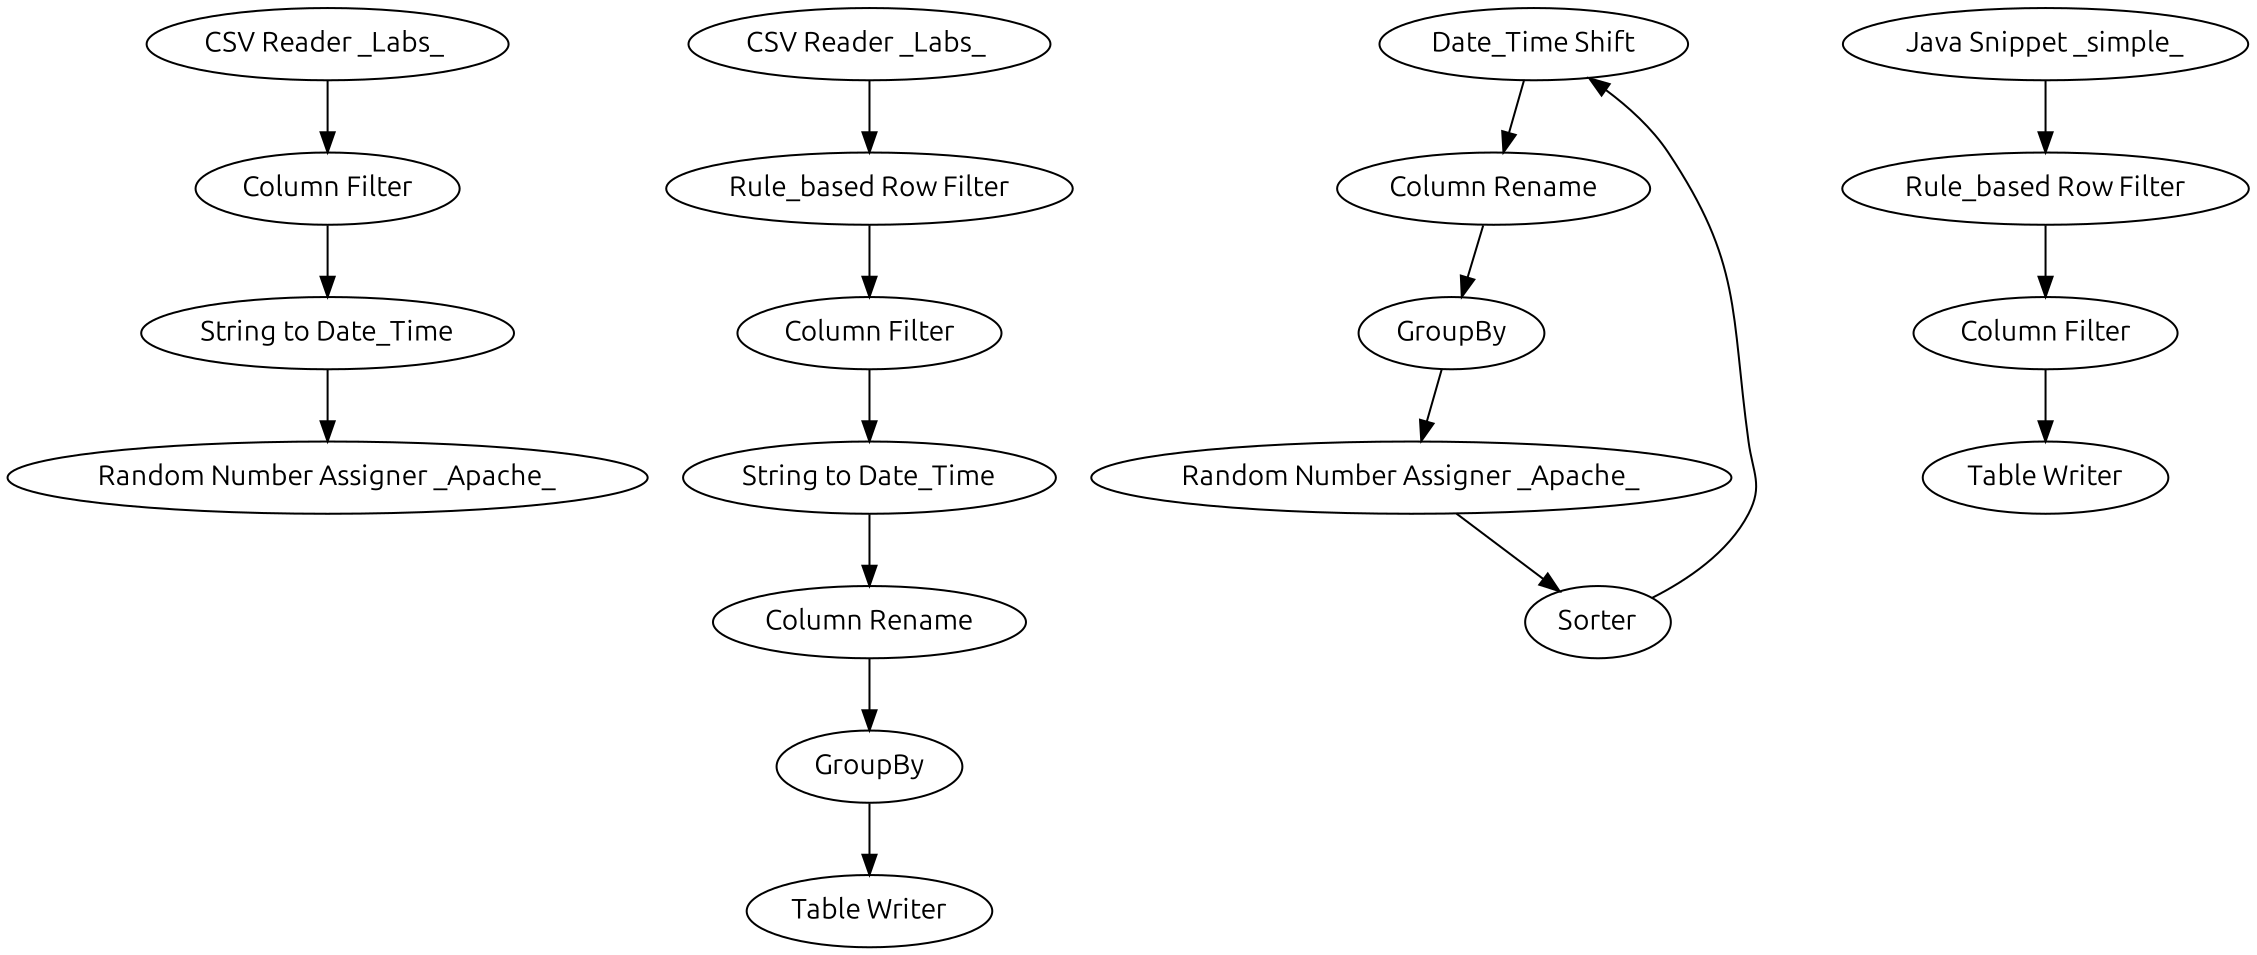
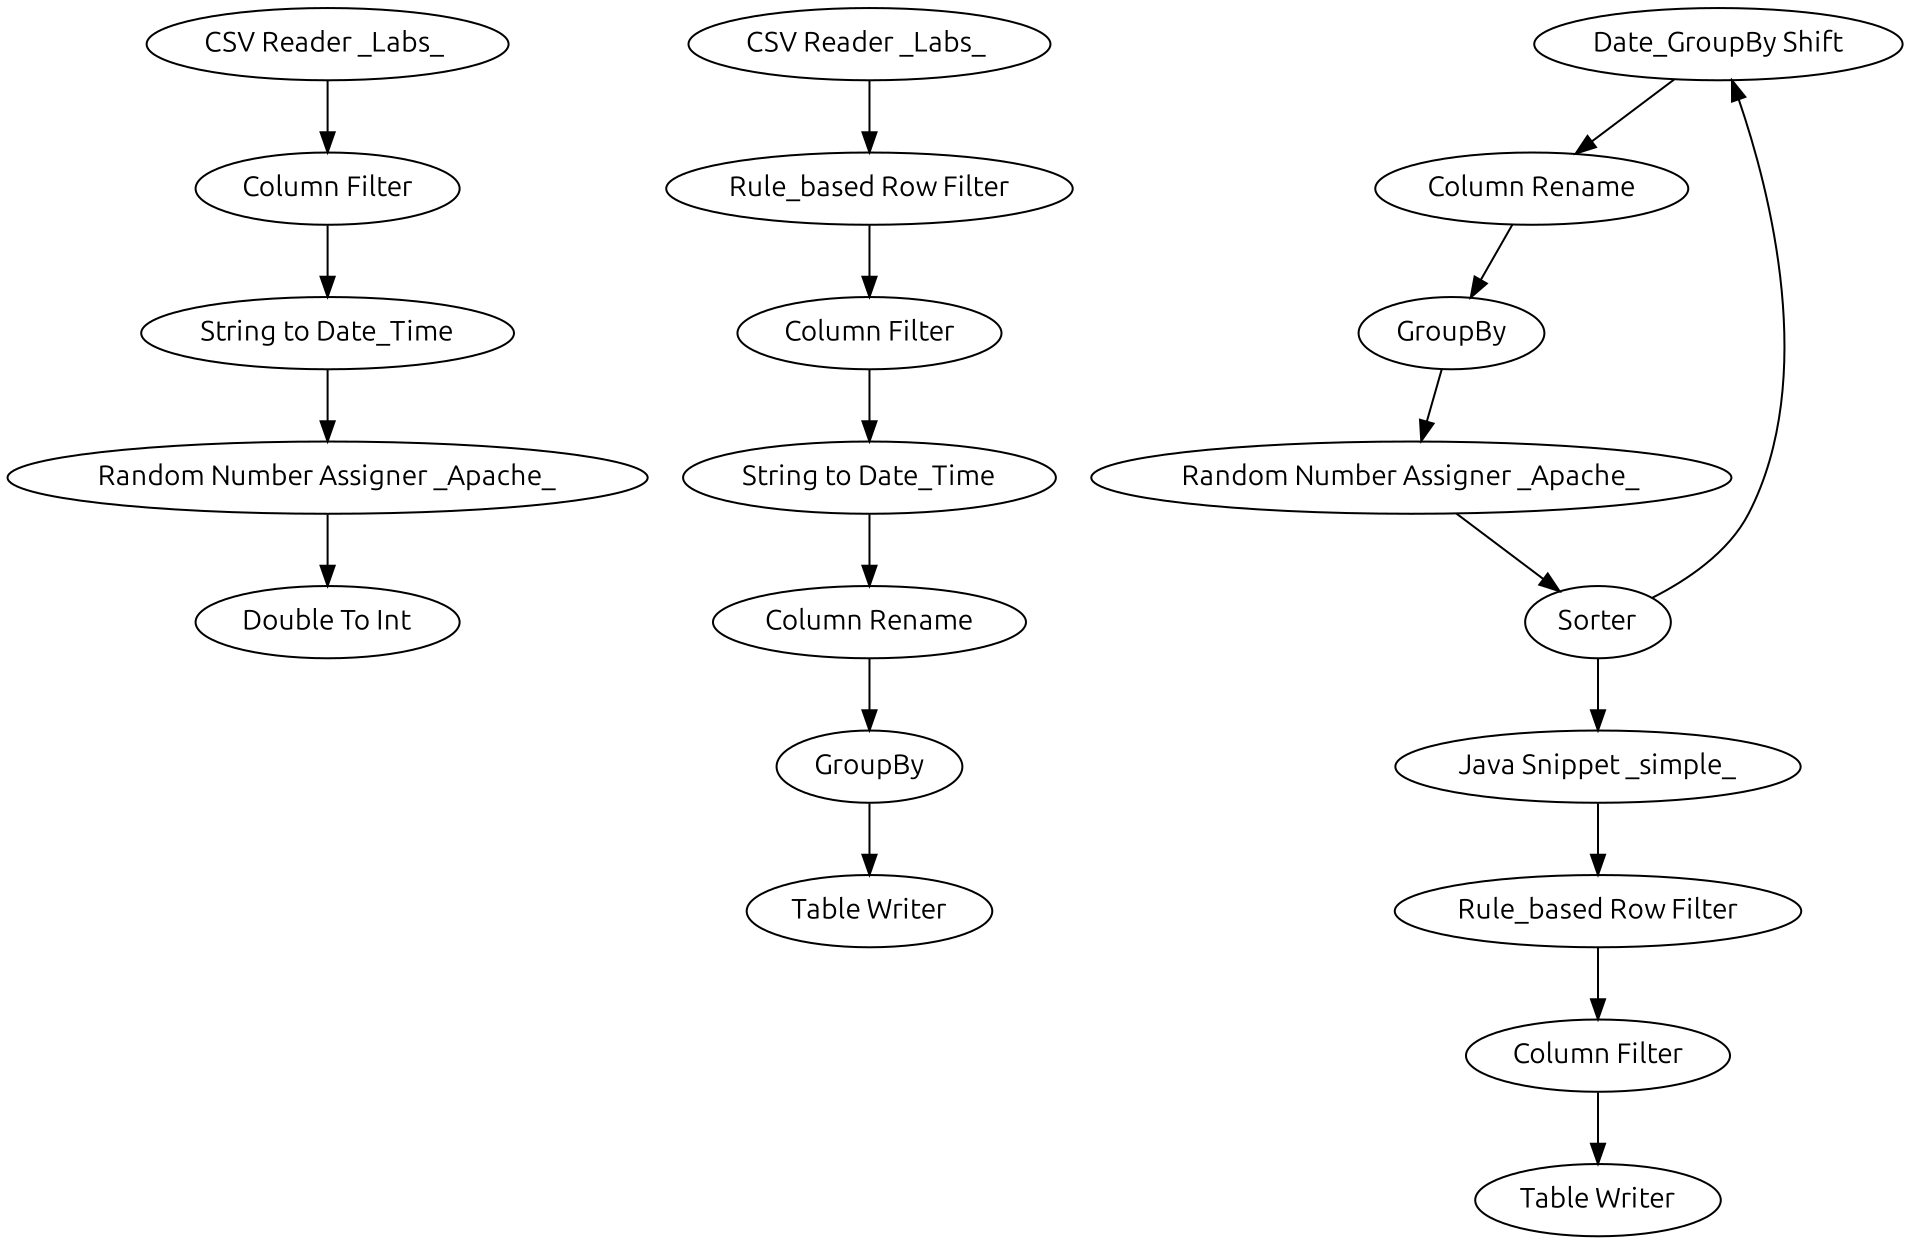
(1534, 44) -> (1718, 44)
none -> (328, 622)
none -> (1598, 685)
